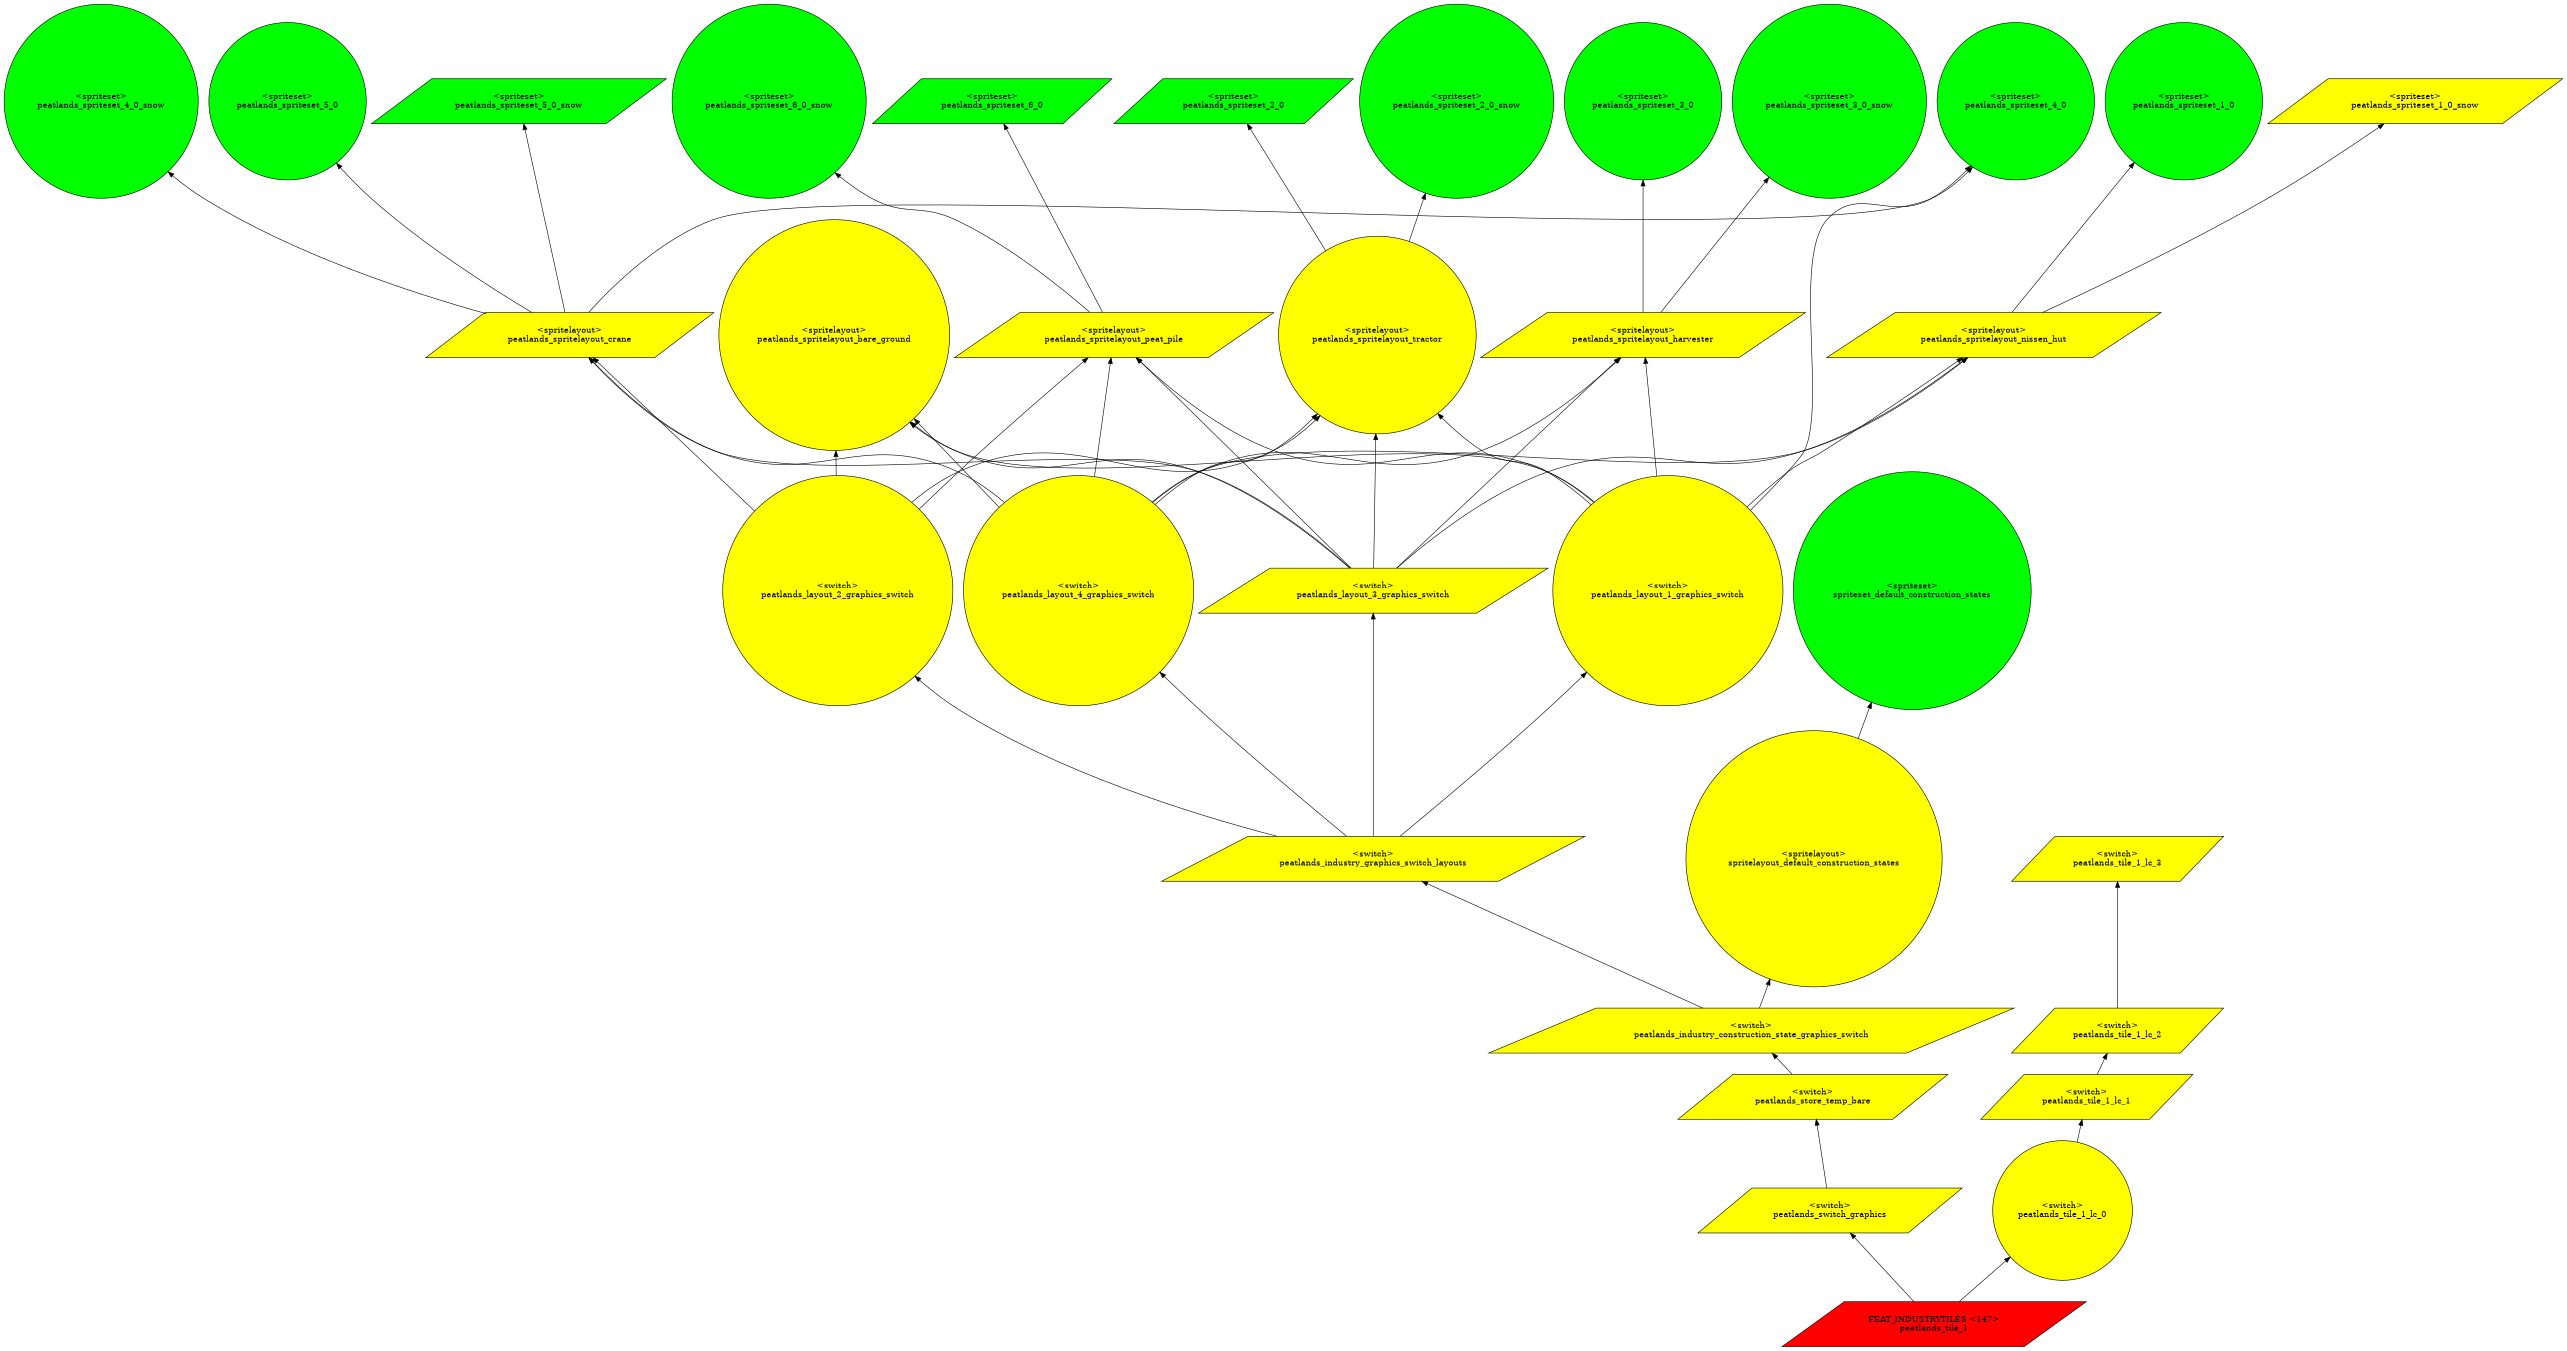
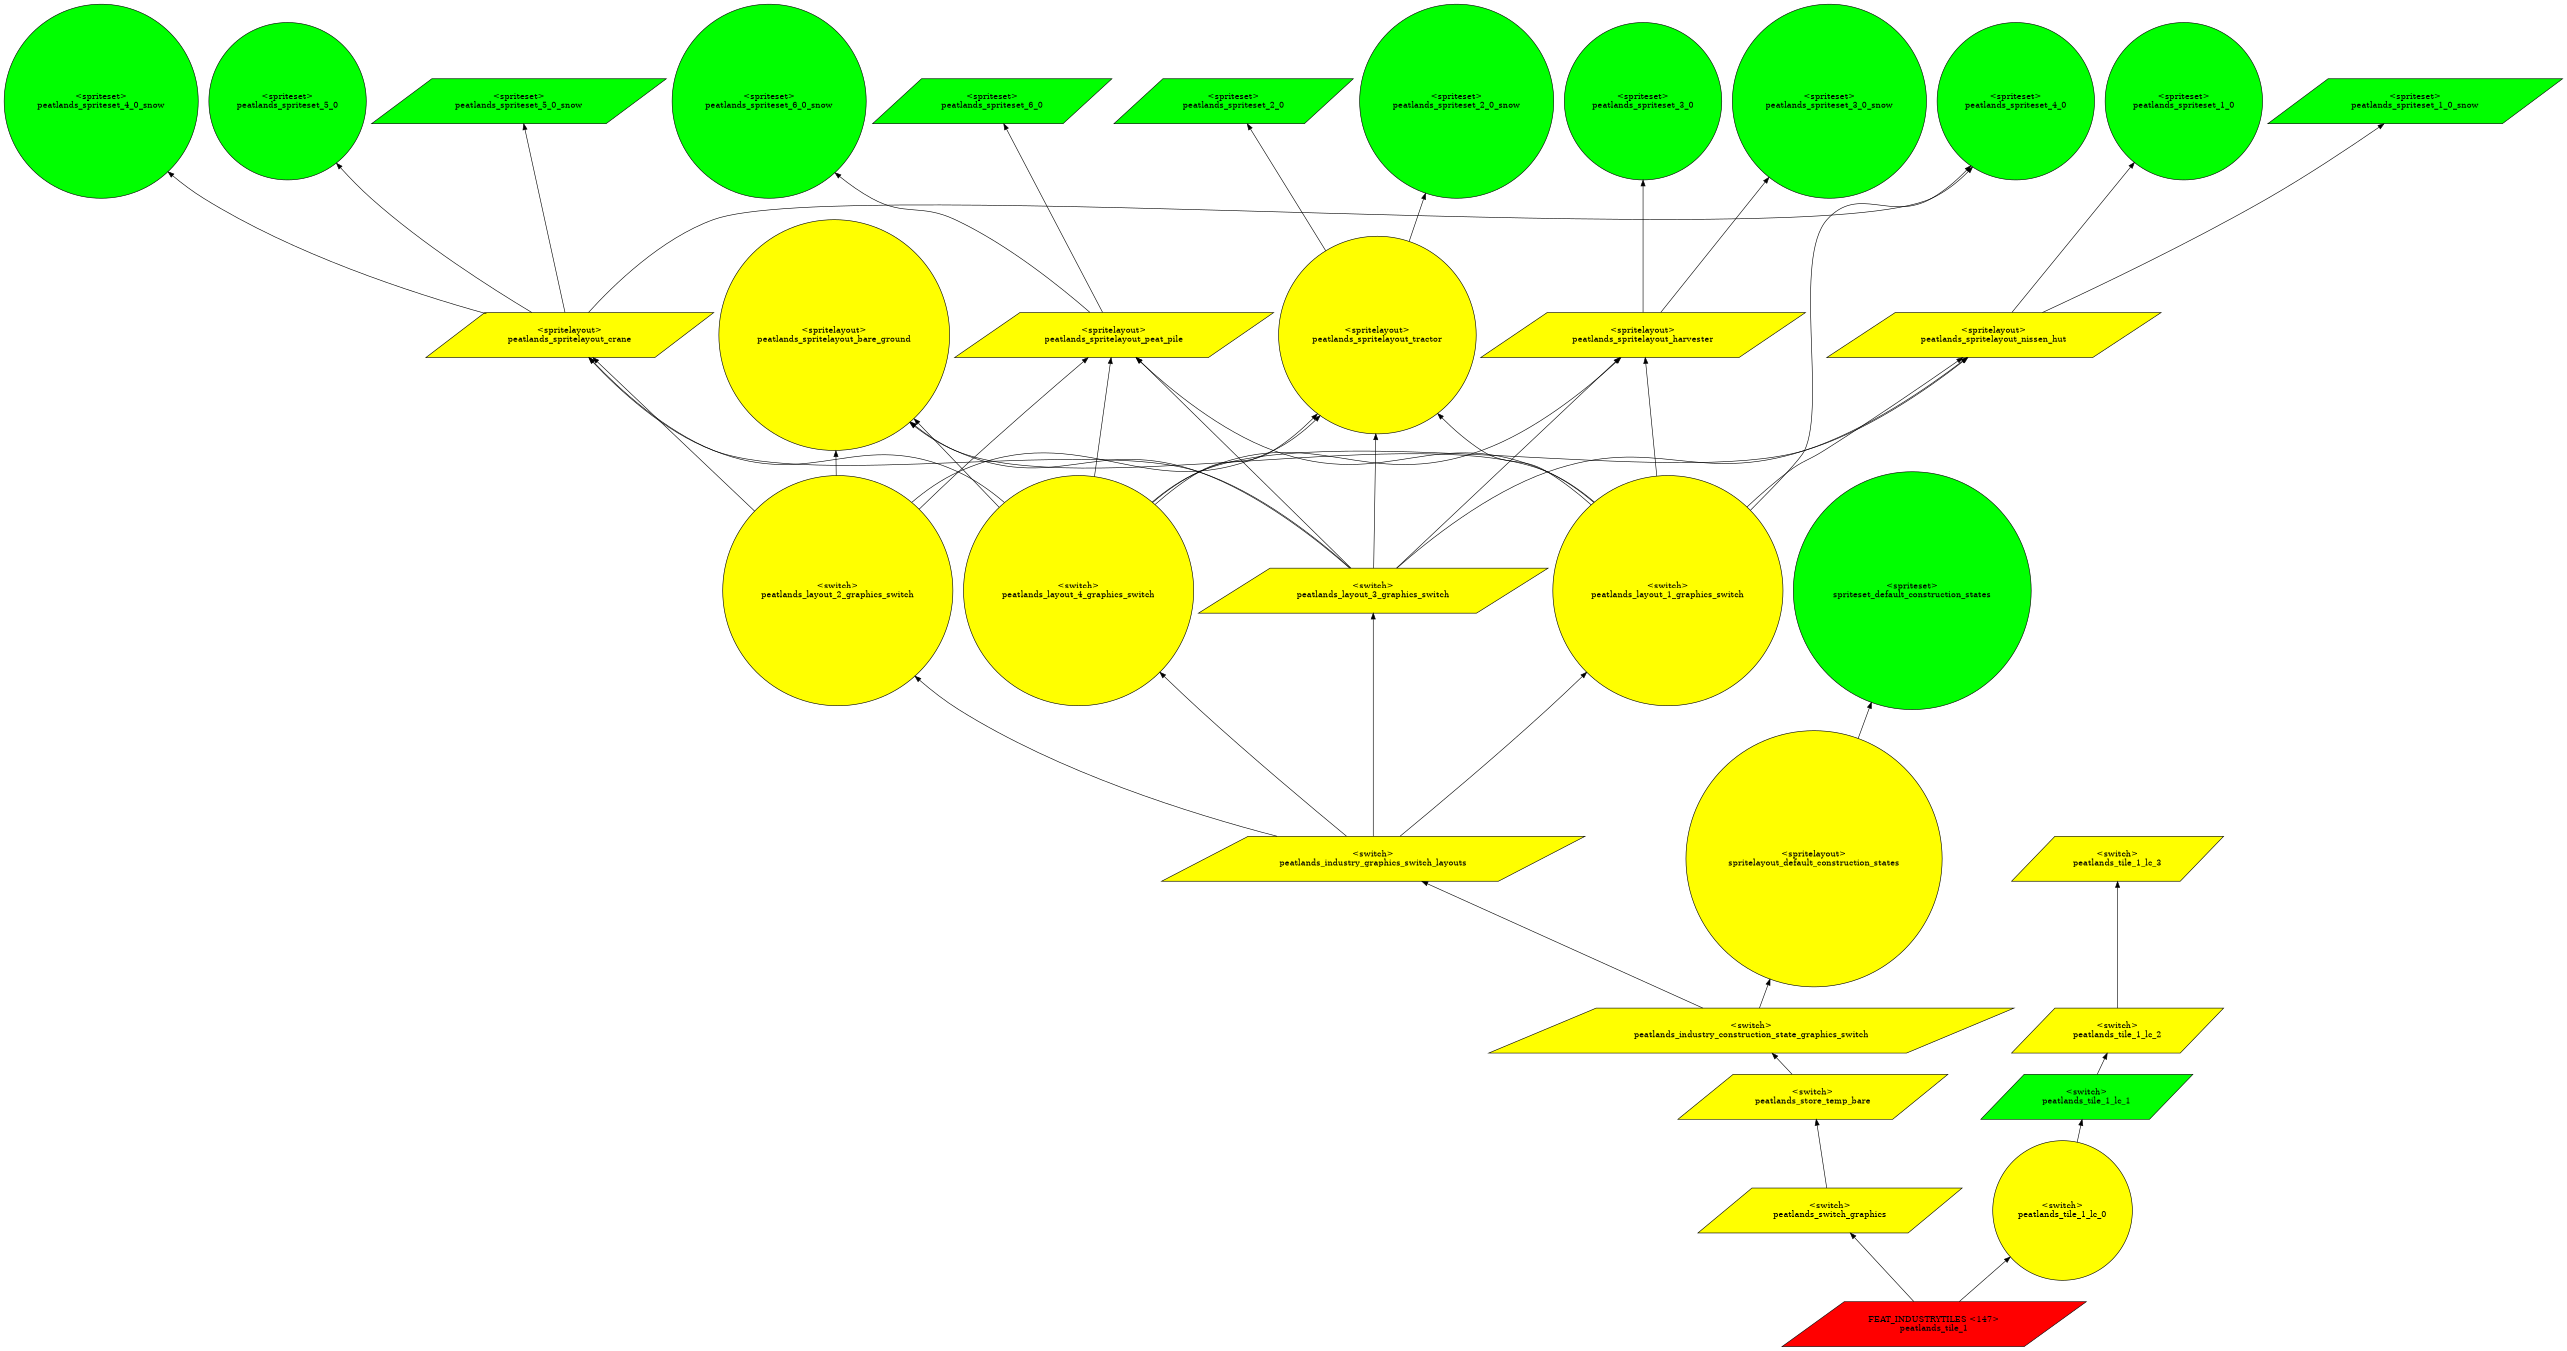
(2415, 101) -> (2415, 101)
(2087, 1097) -> (2087, 1097)
